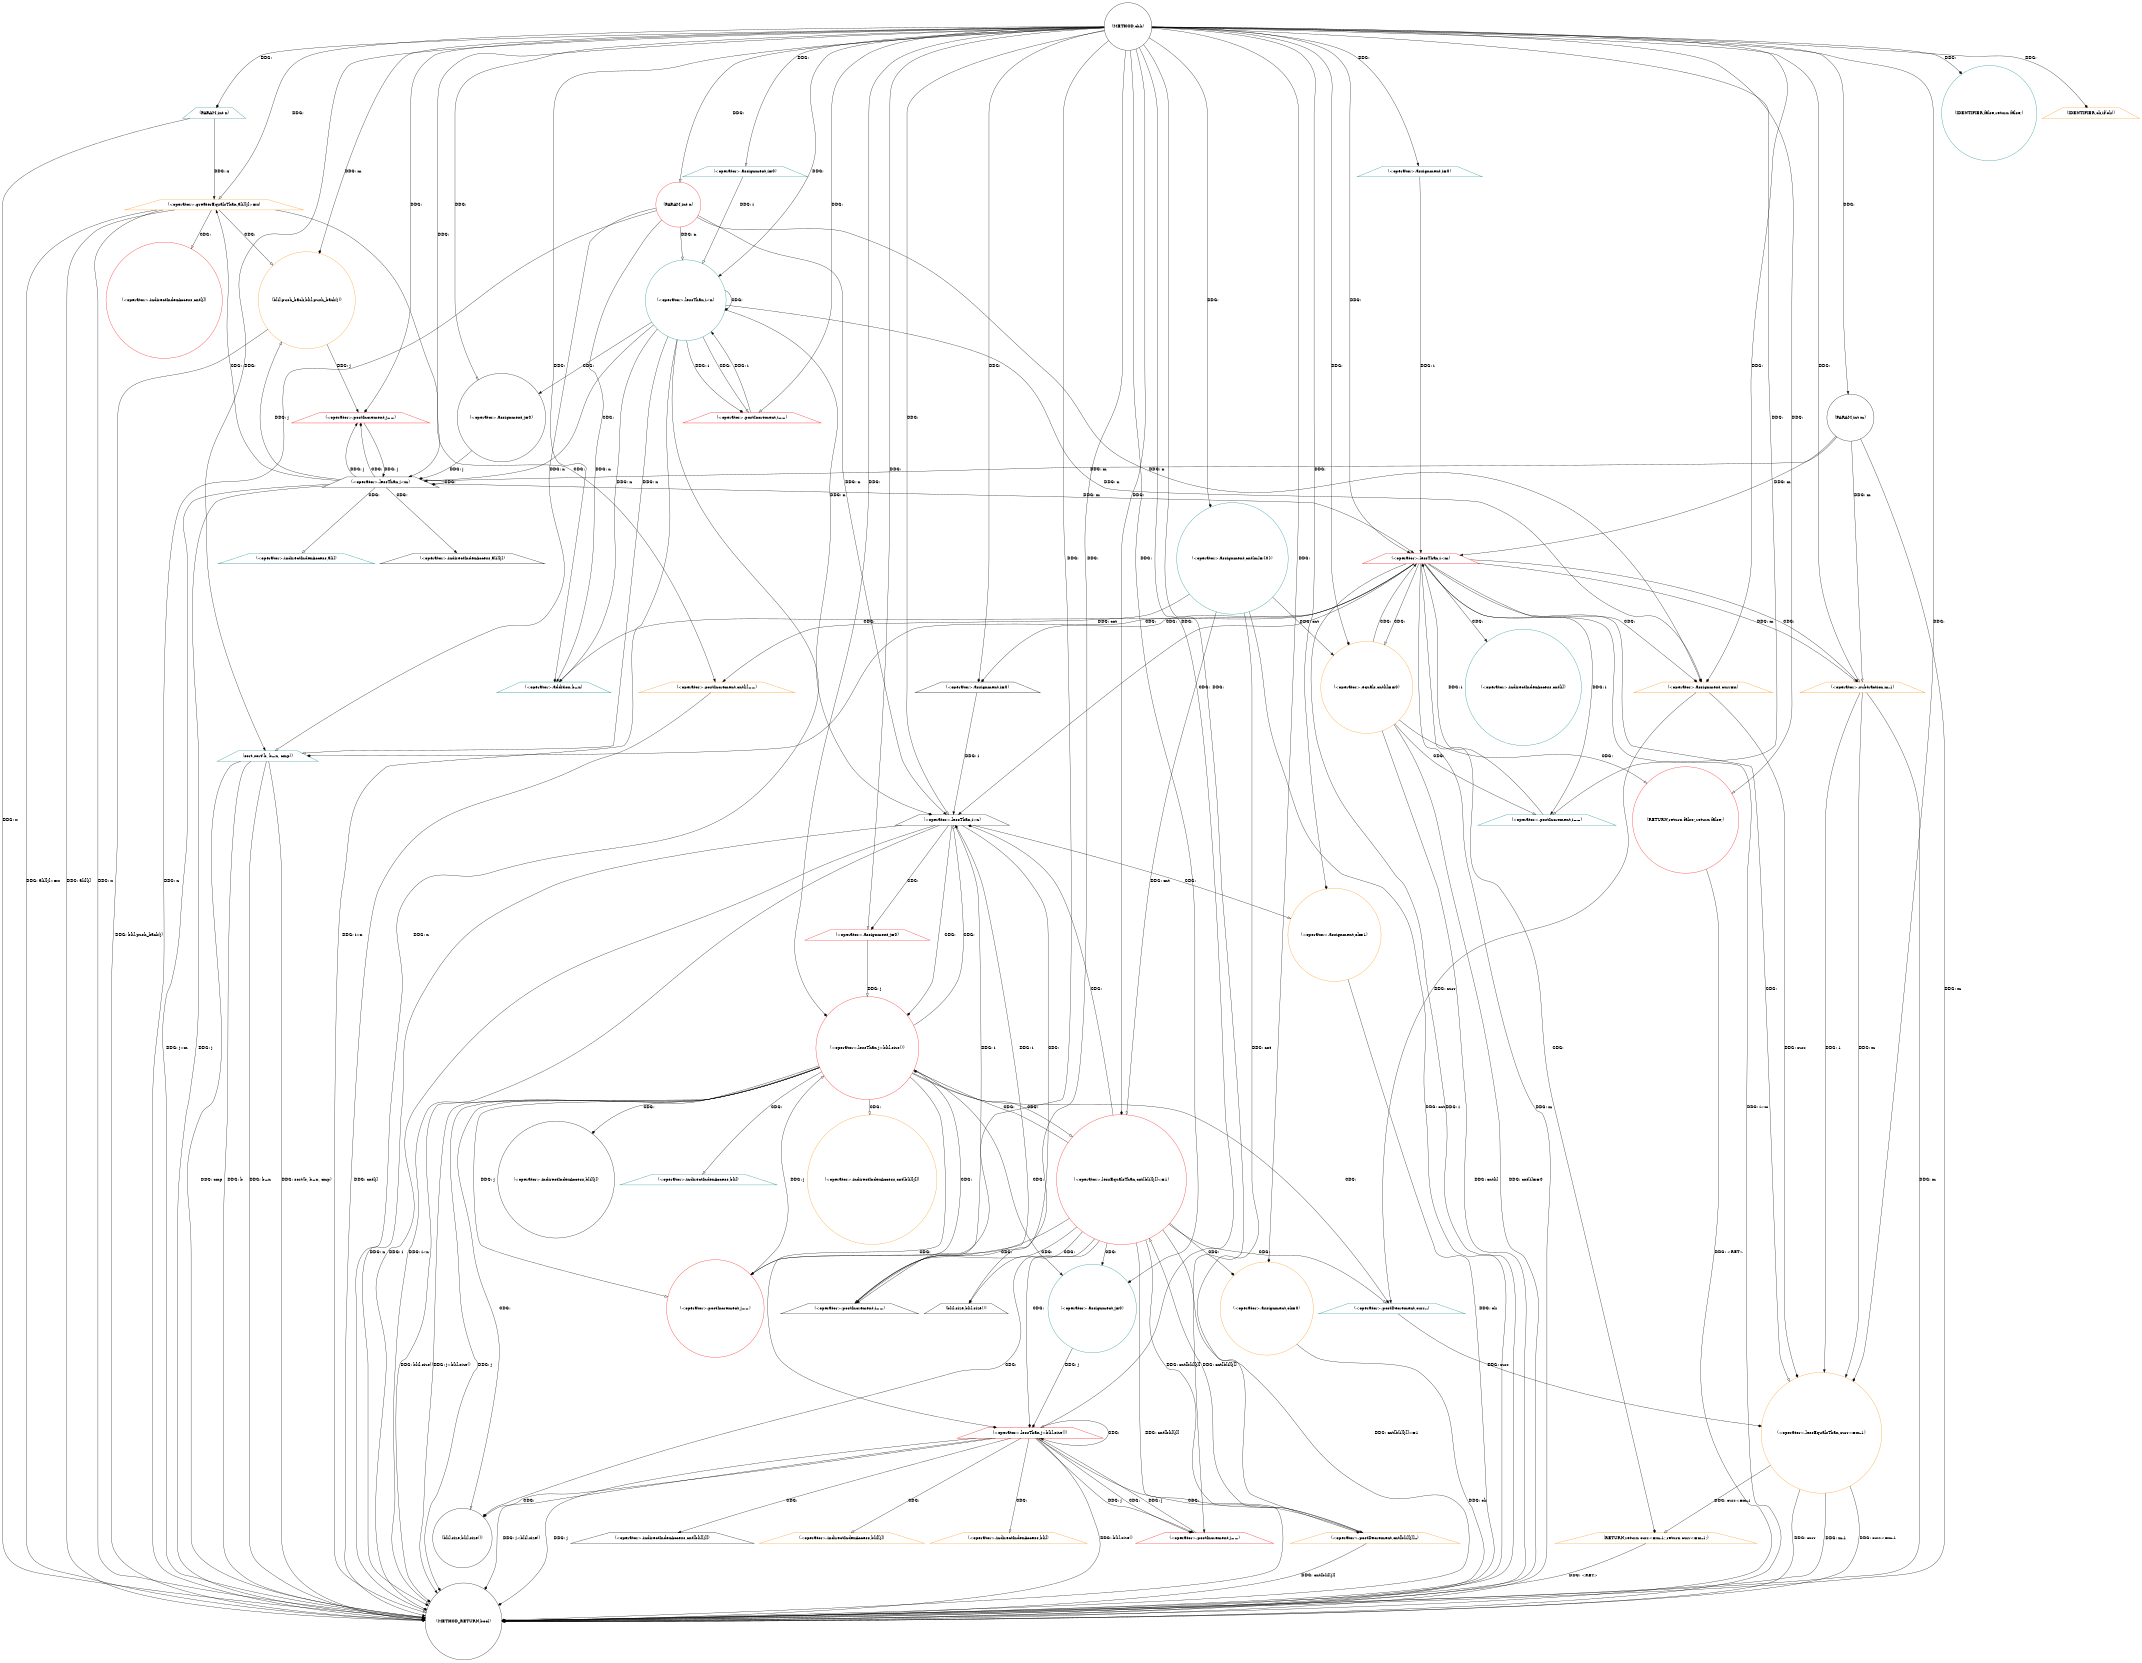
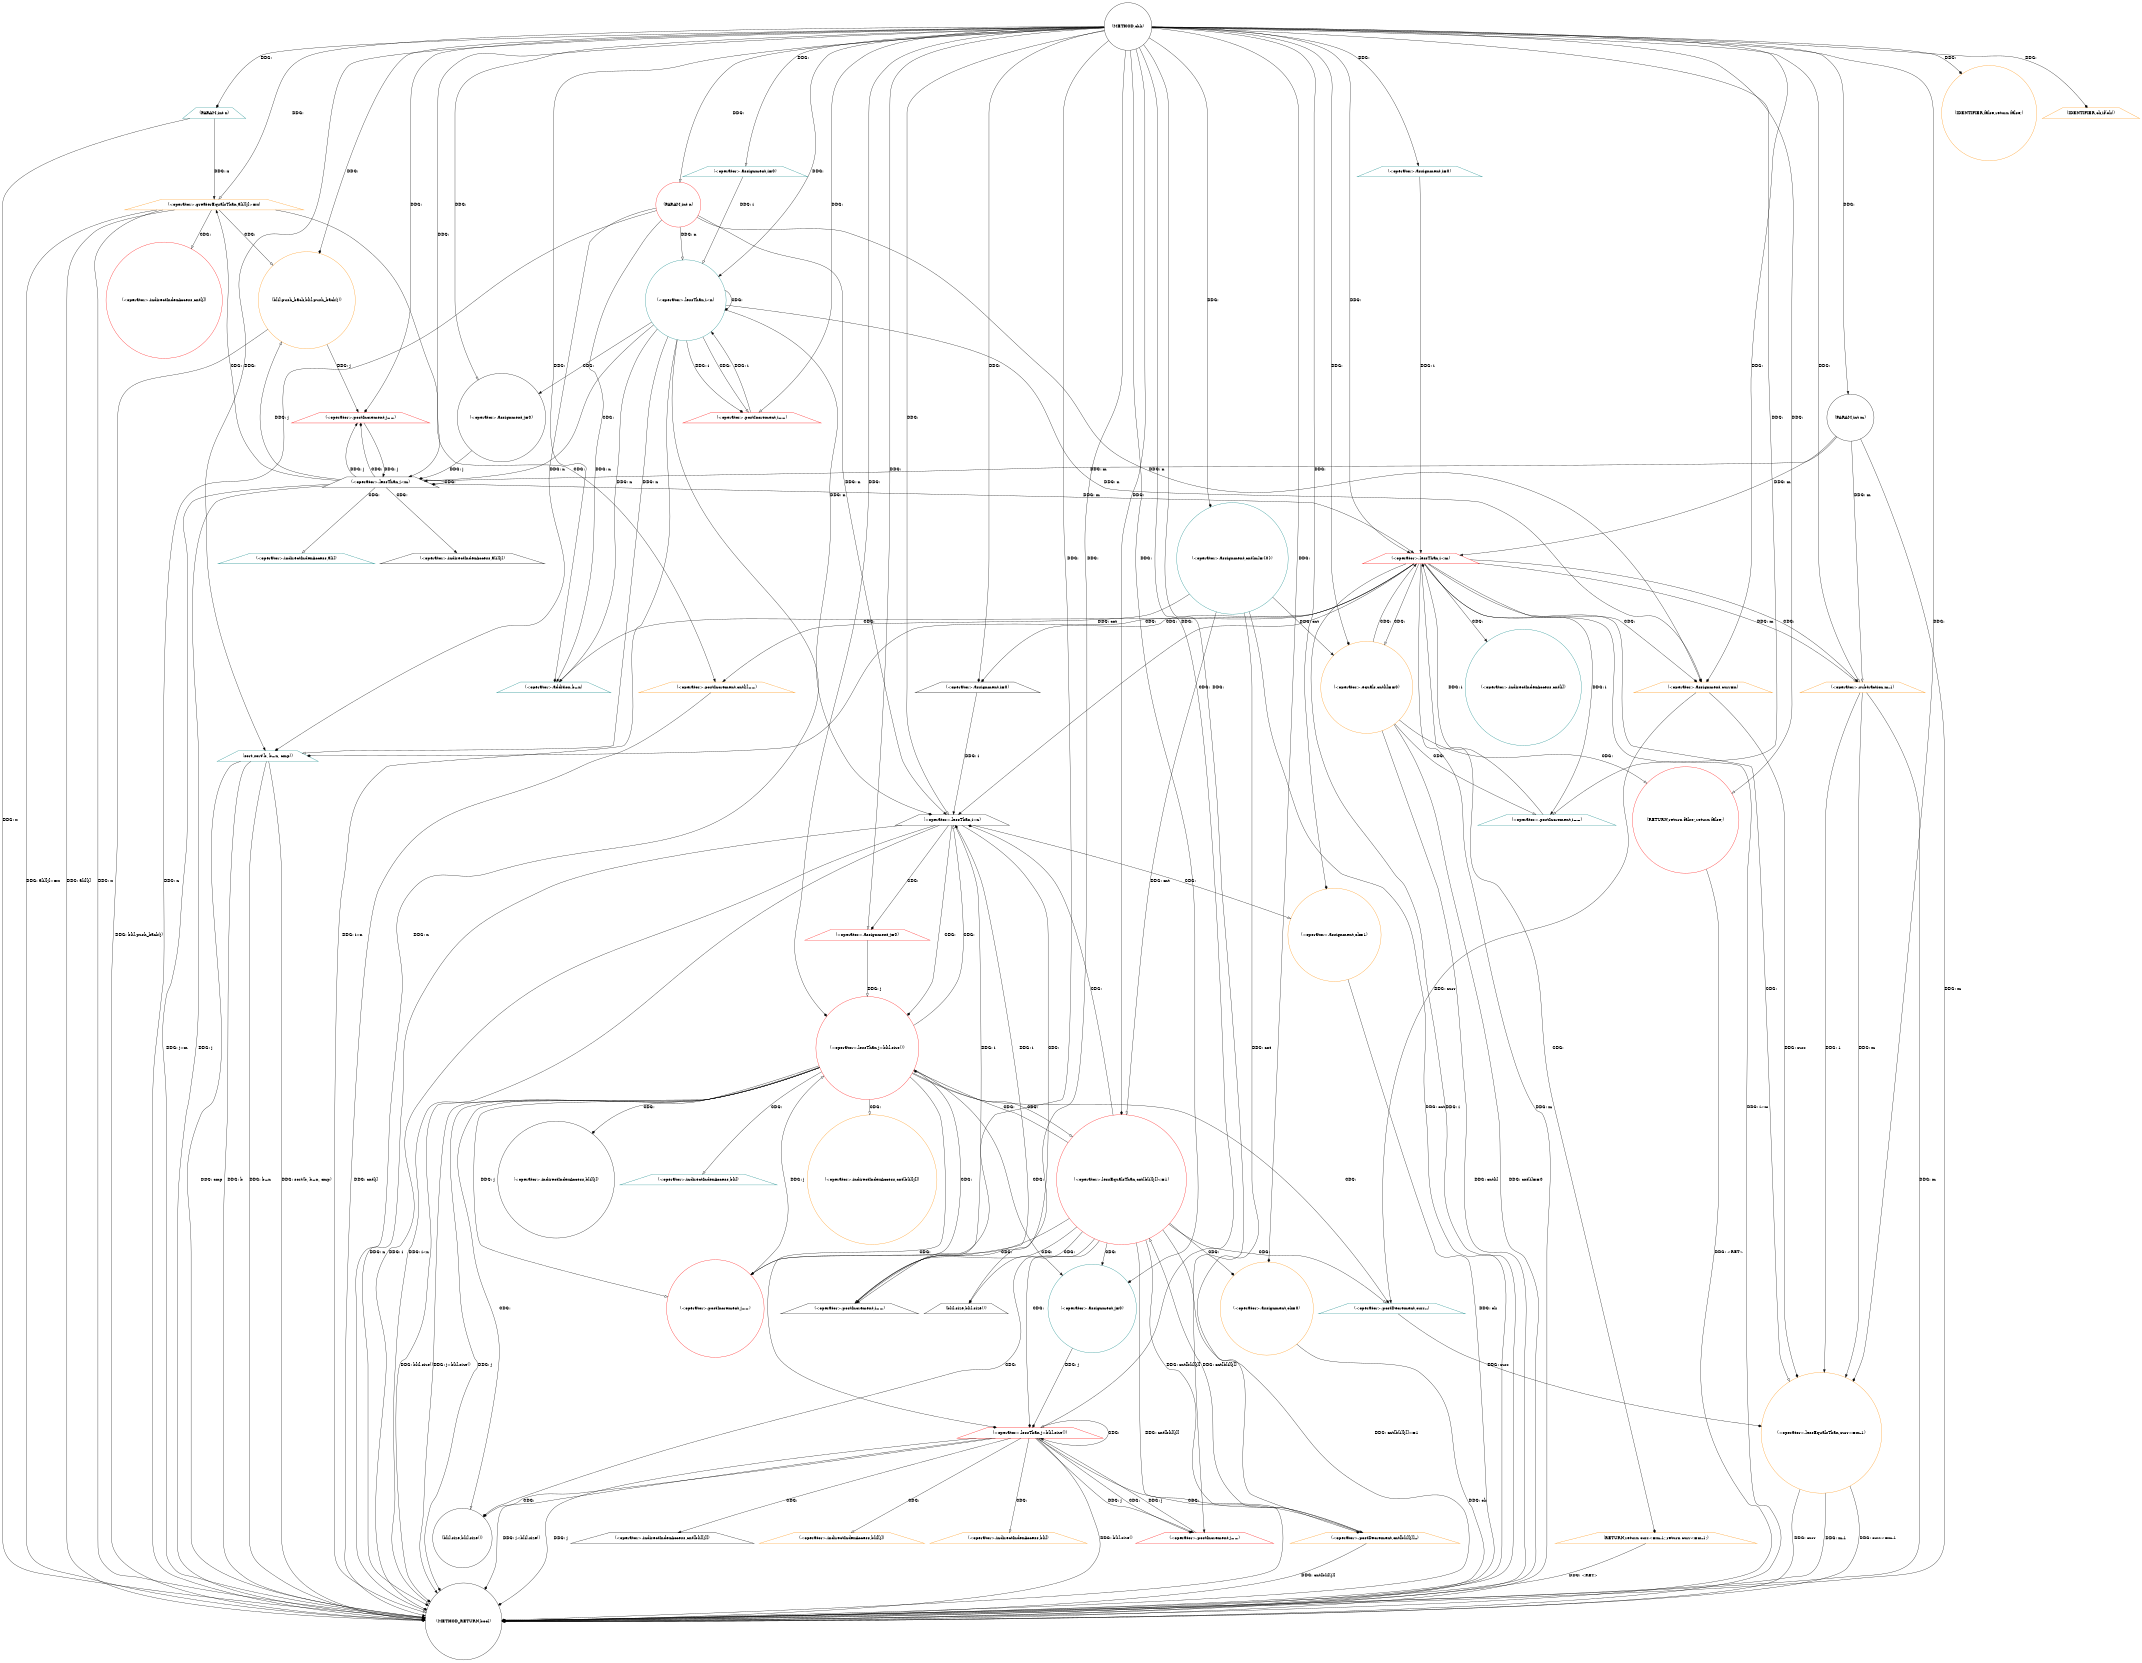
(1989, 113) -> (1989, 113)
(353, 171) -> (353, 171)
(560, 542) -> (560, 542)
(1719, 1498) -> none
